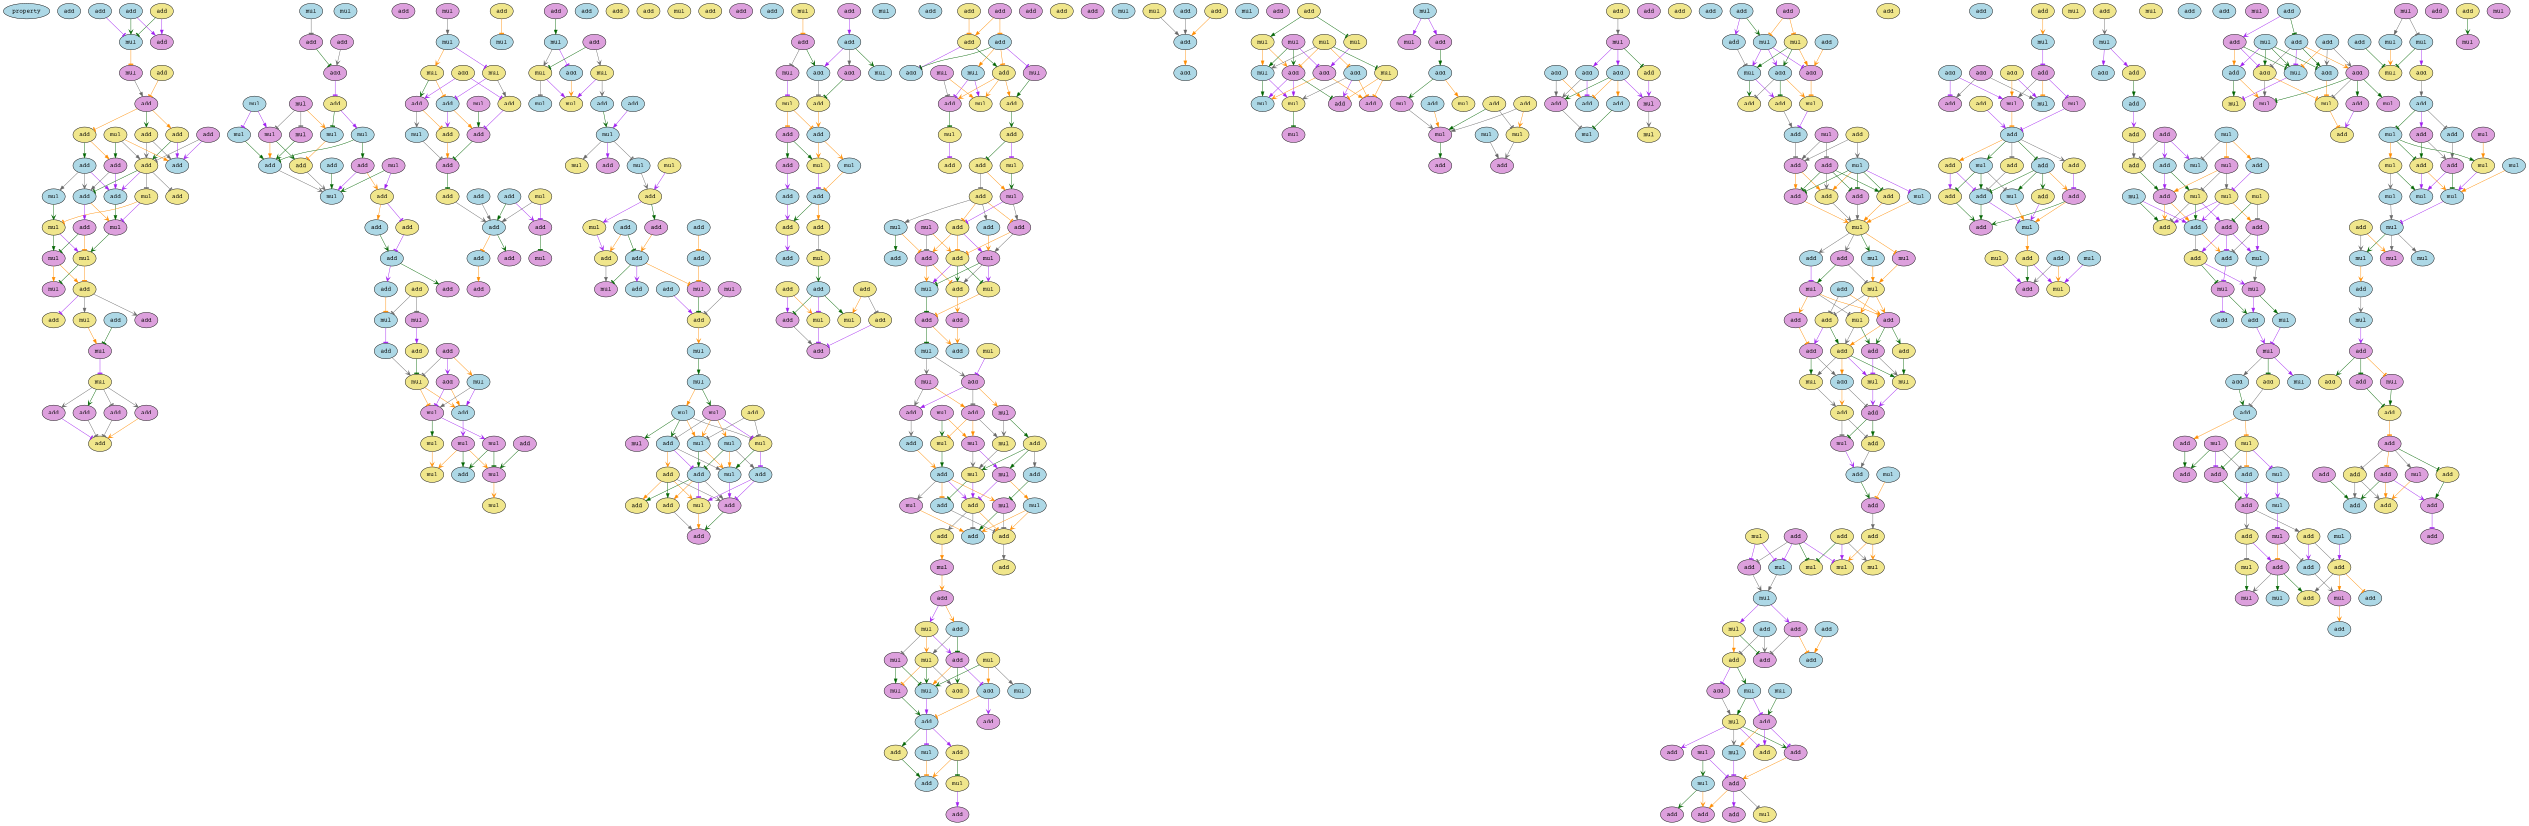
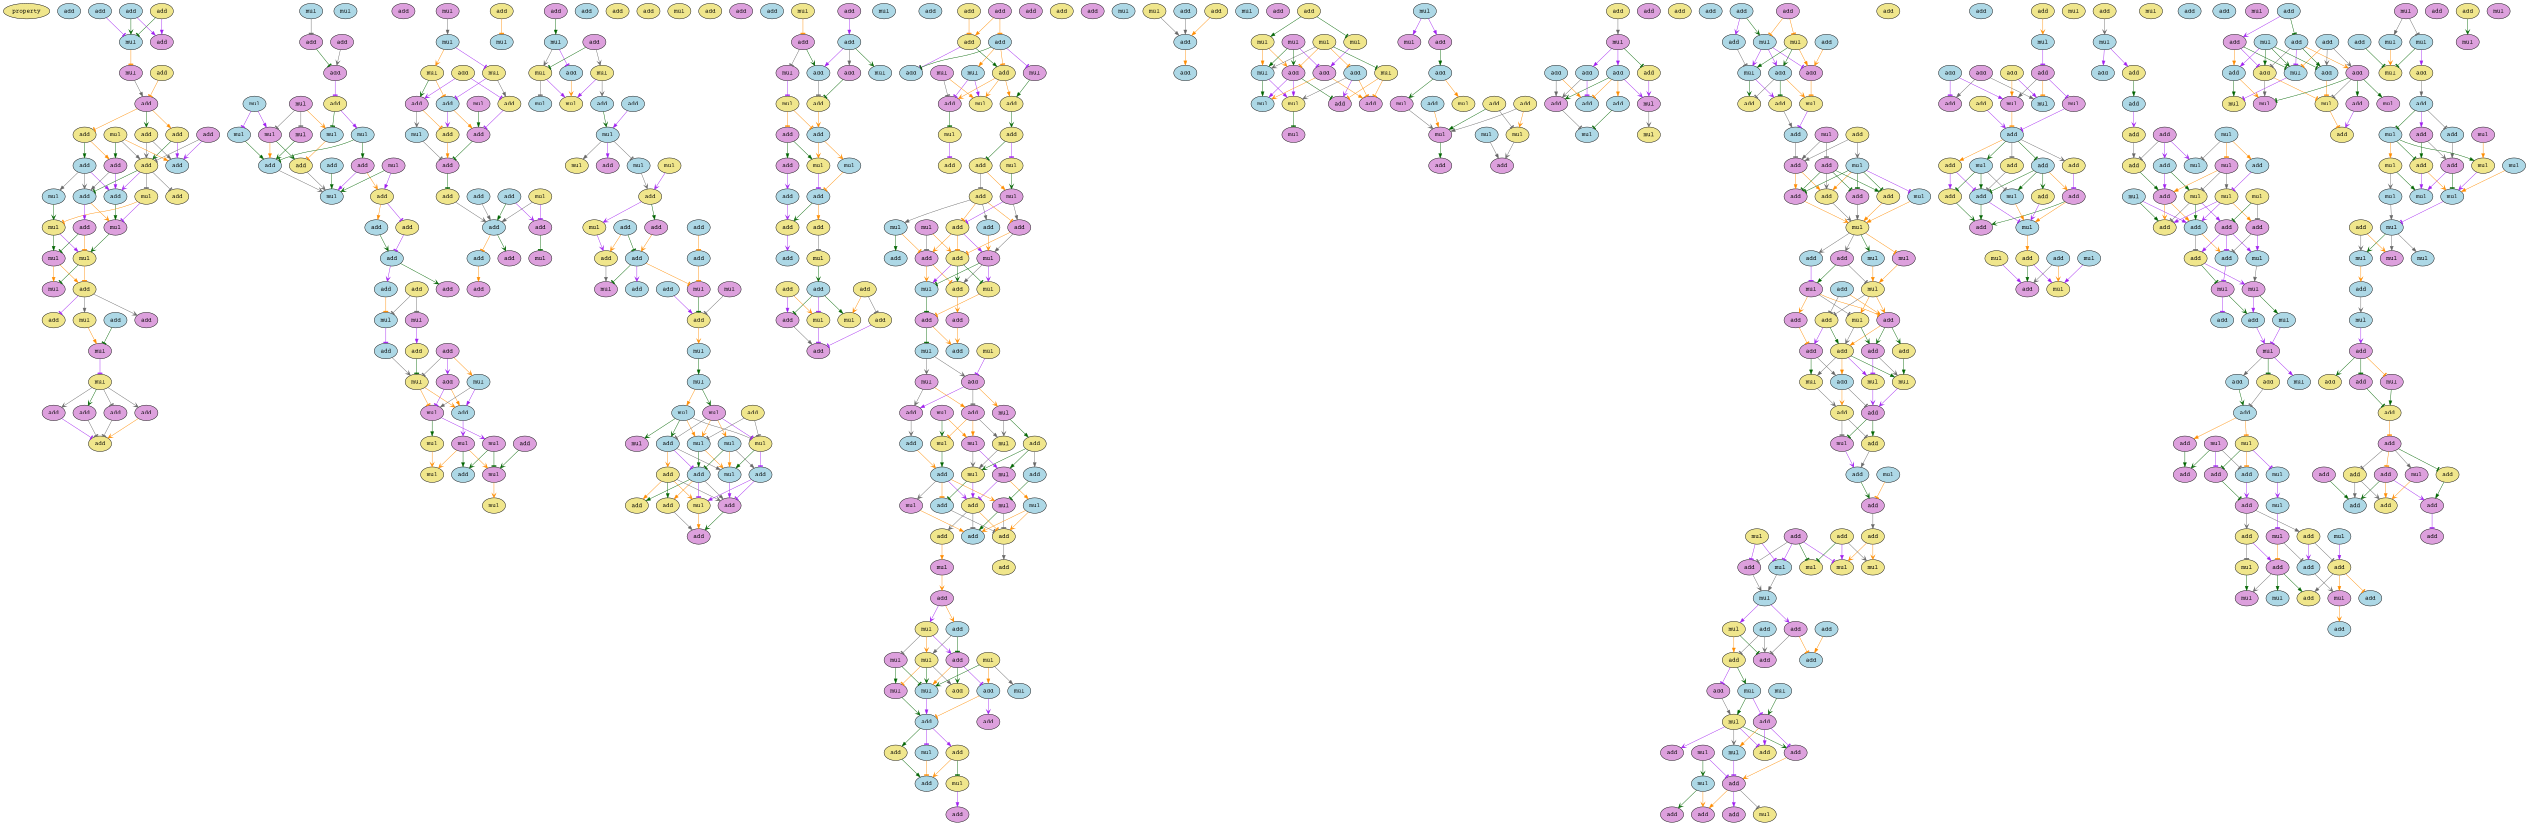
(27, 11) -> (27, 11)
